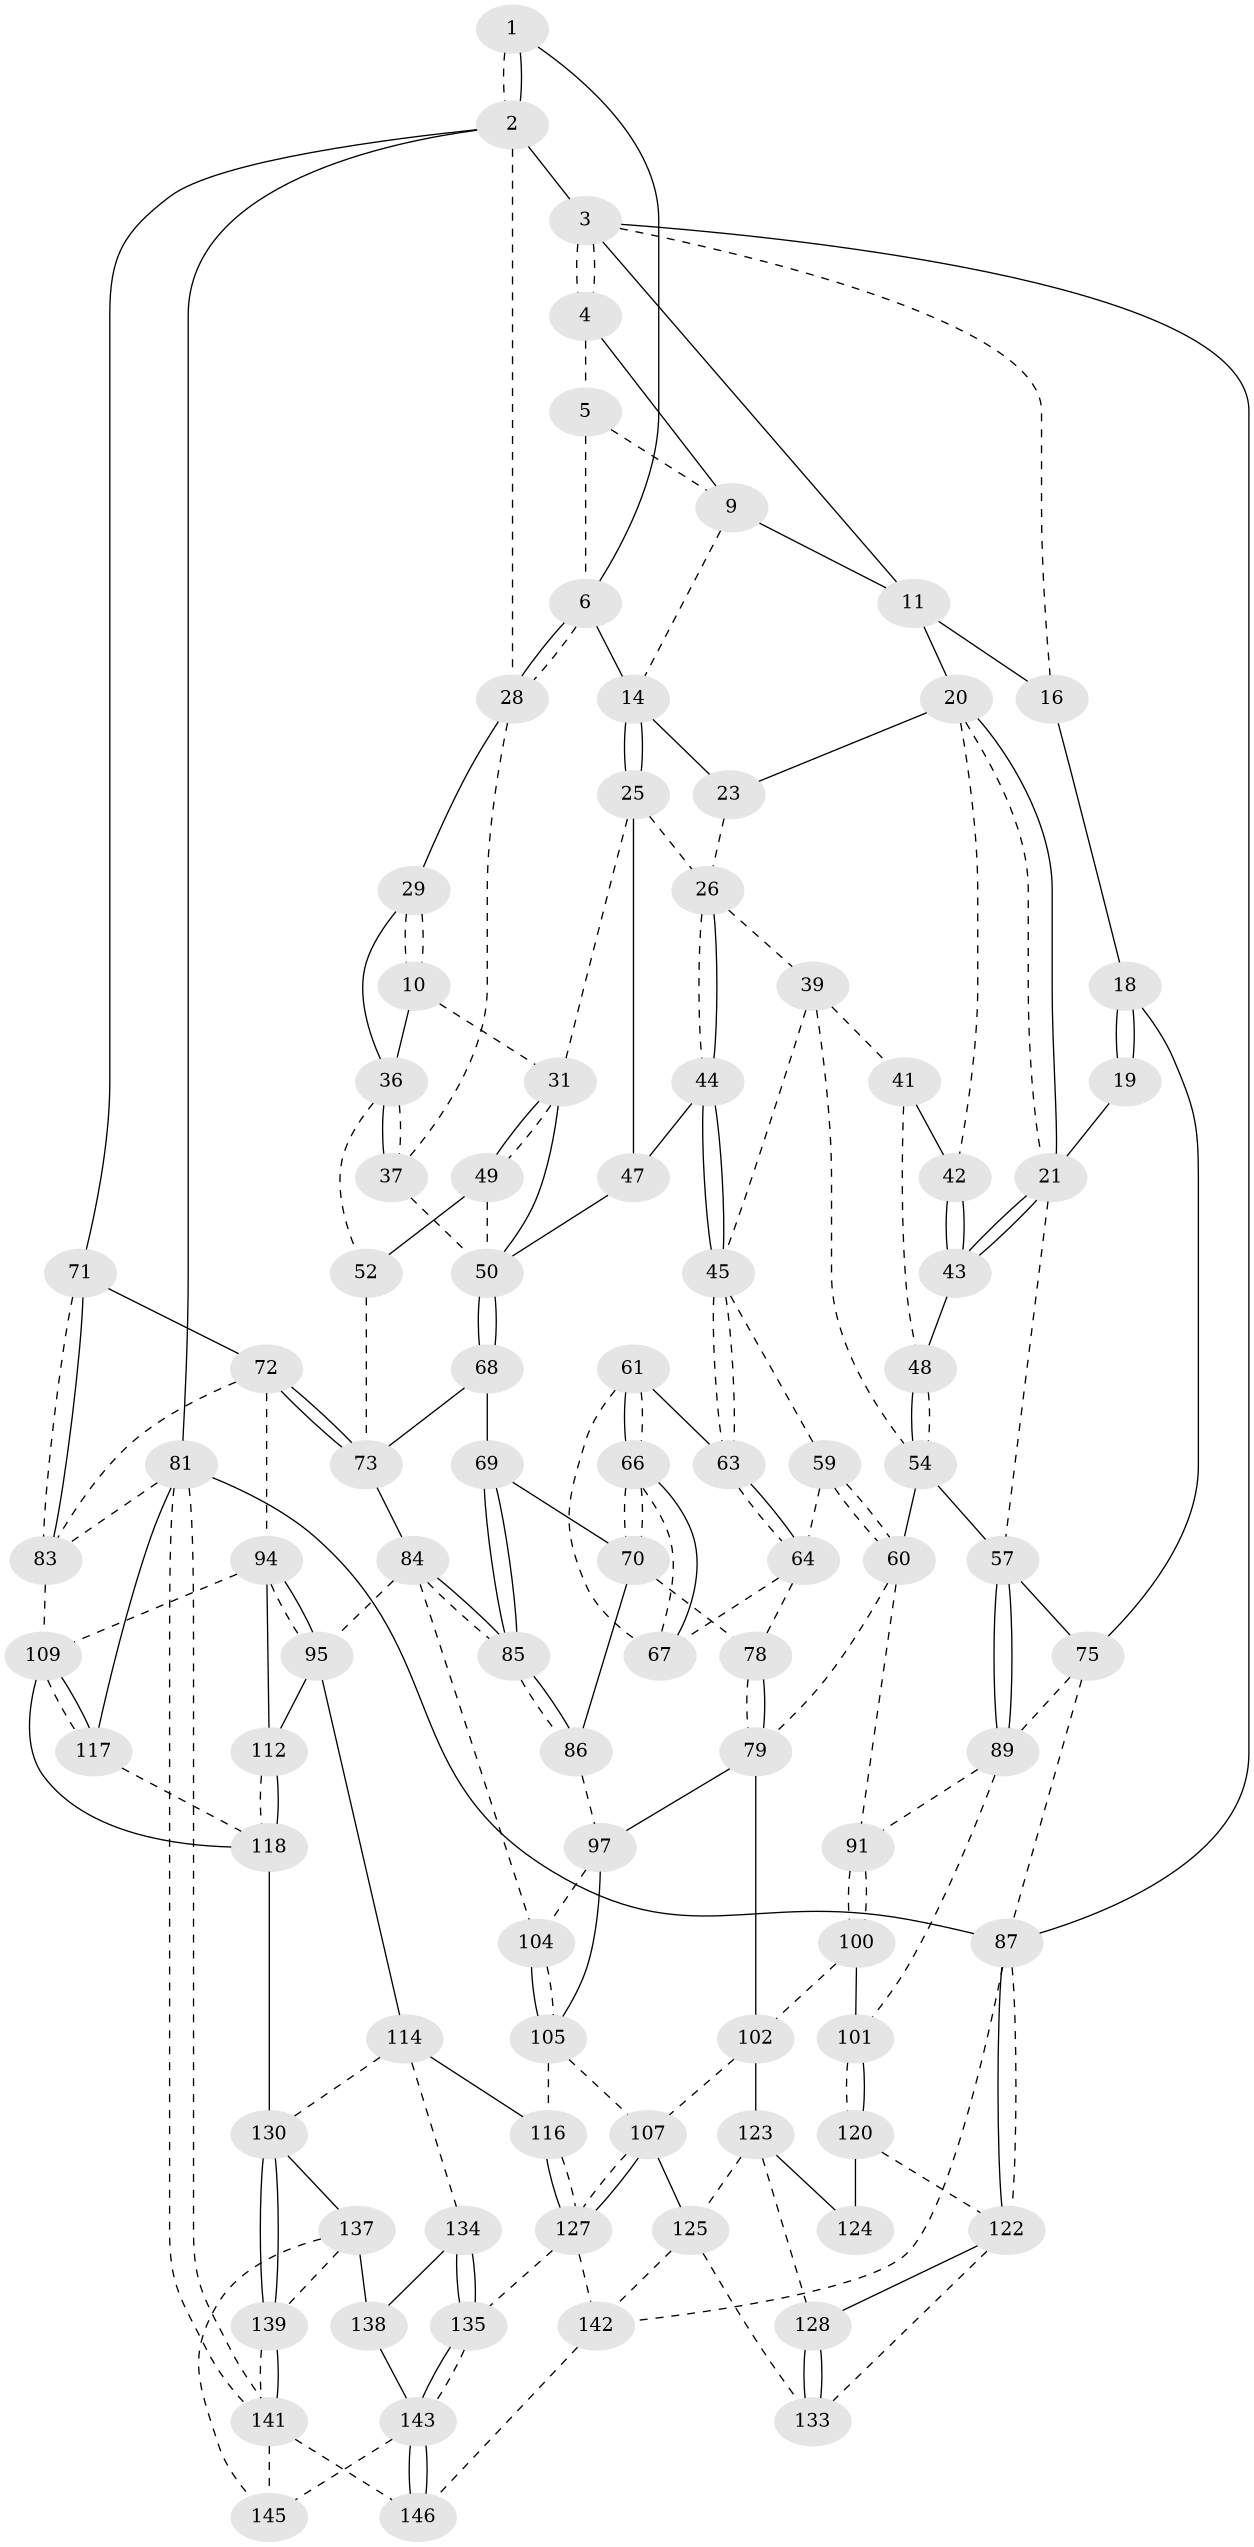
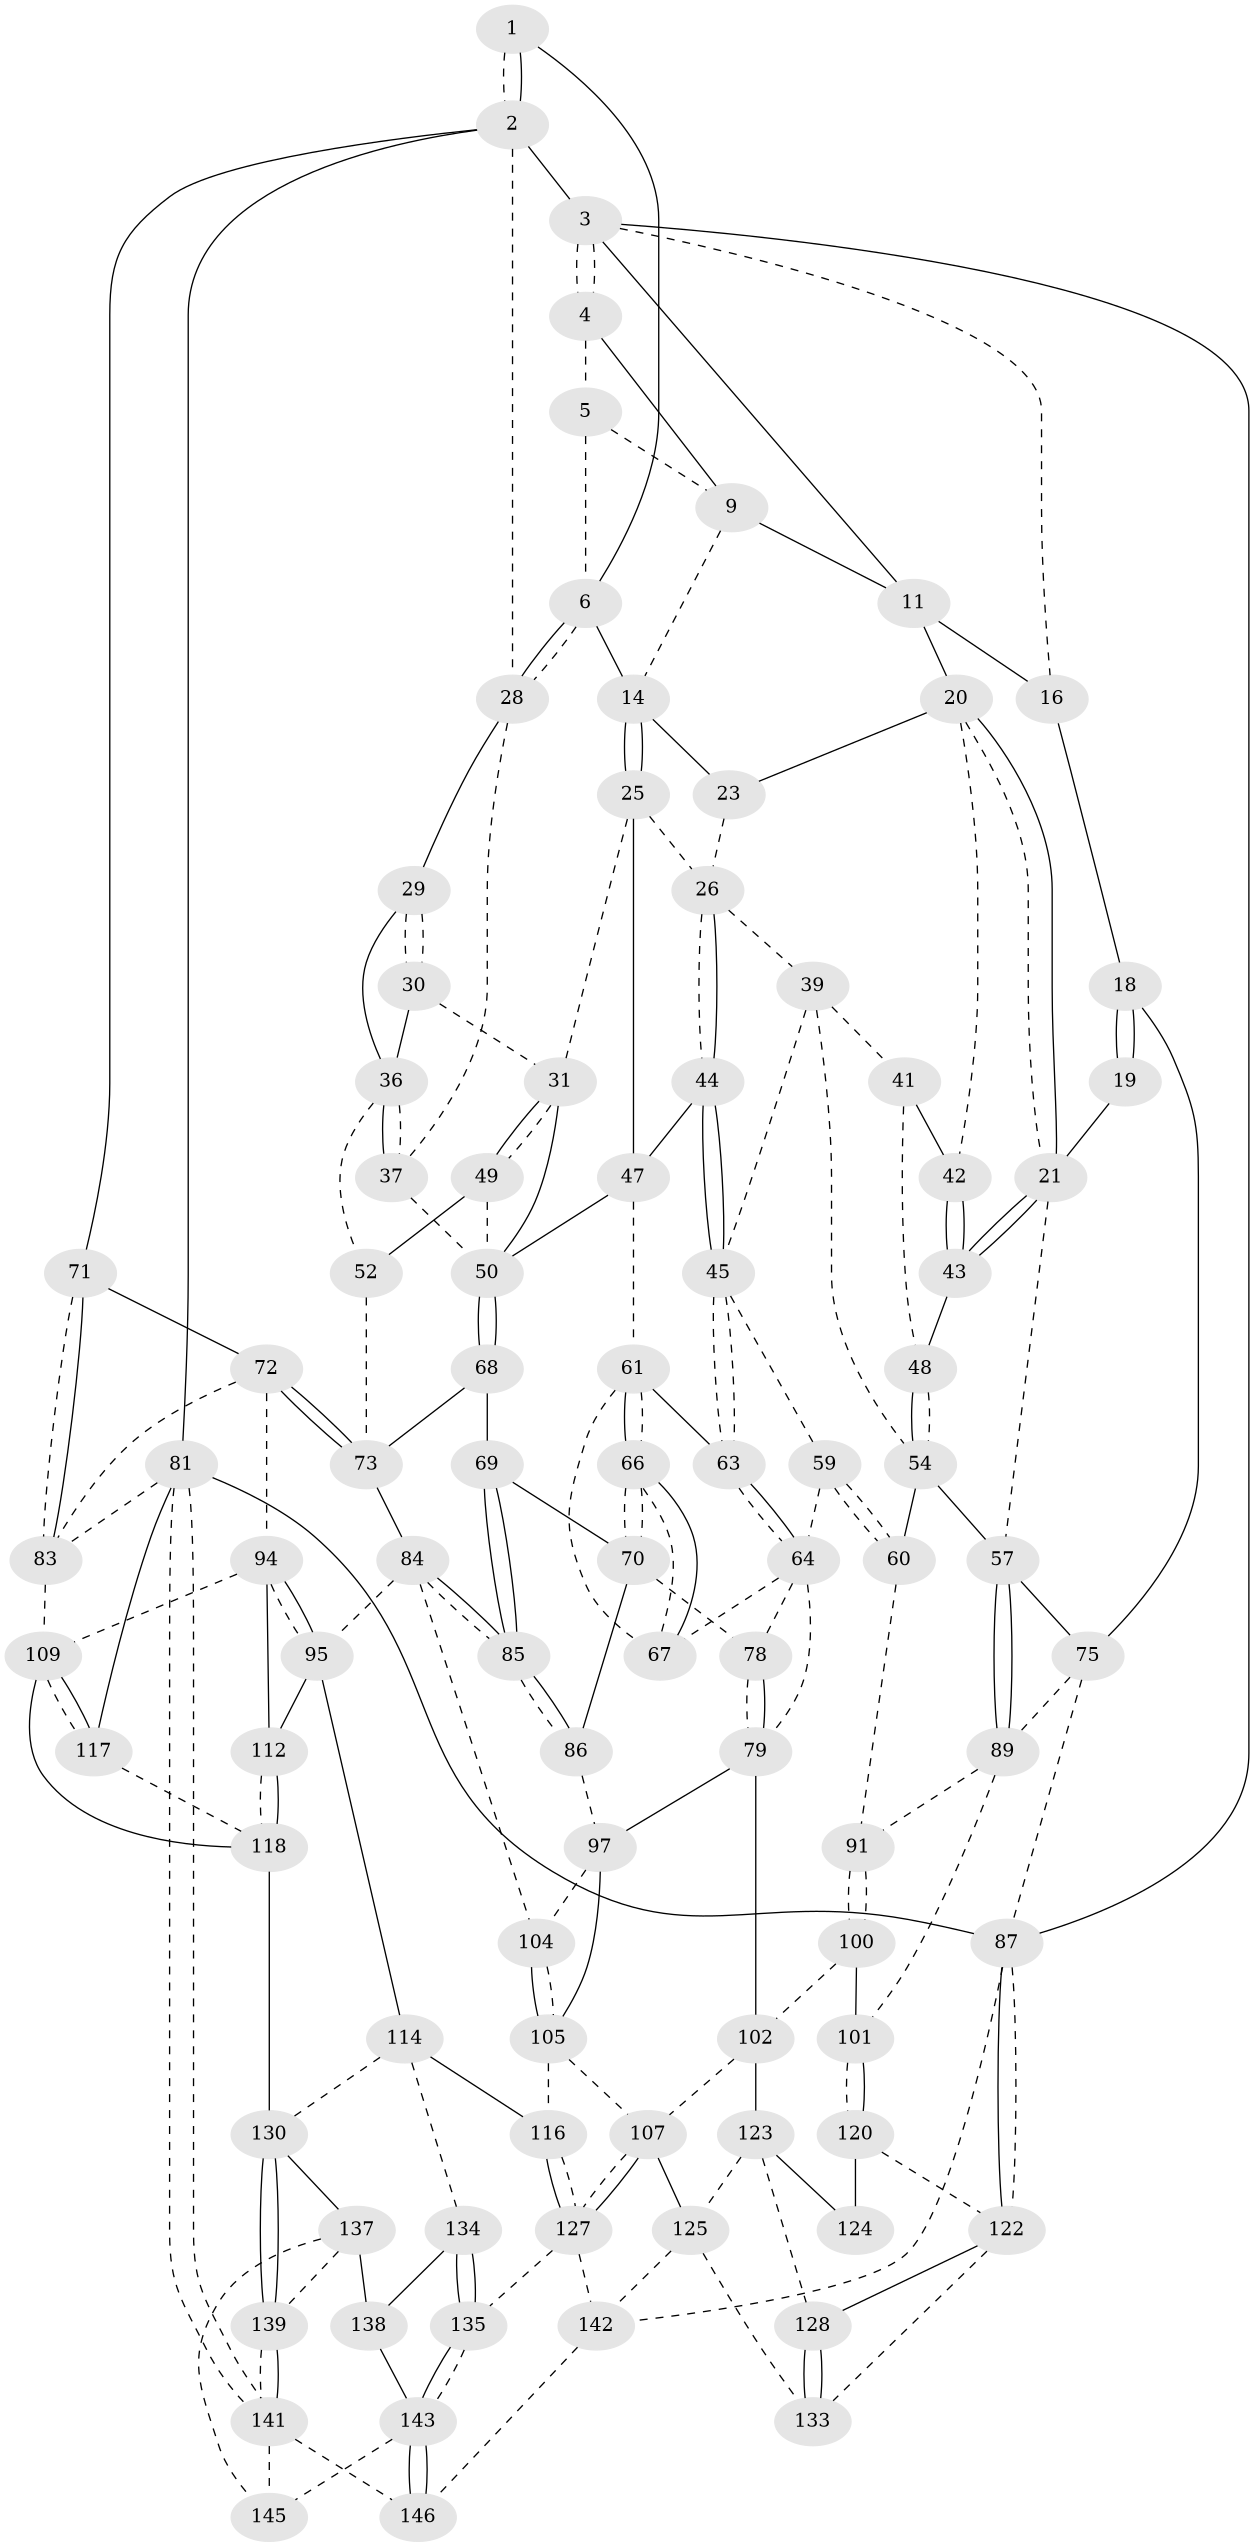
(414, 986) -> (414, 986)
none -> (633, 1273)
(838, 1662) -> (808, 1662)
